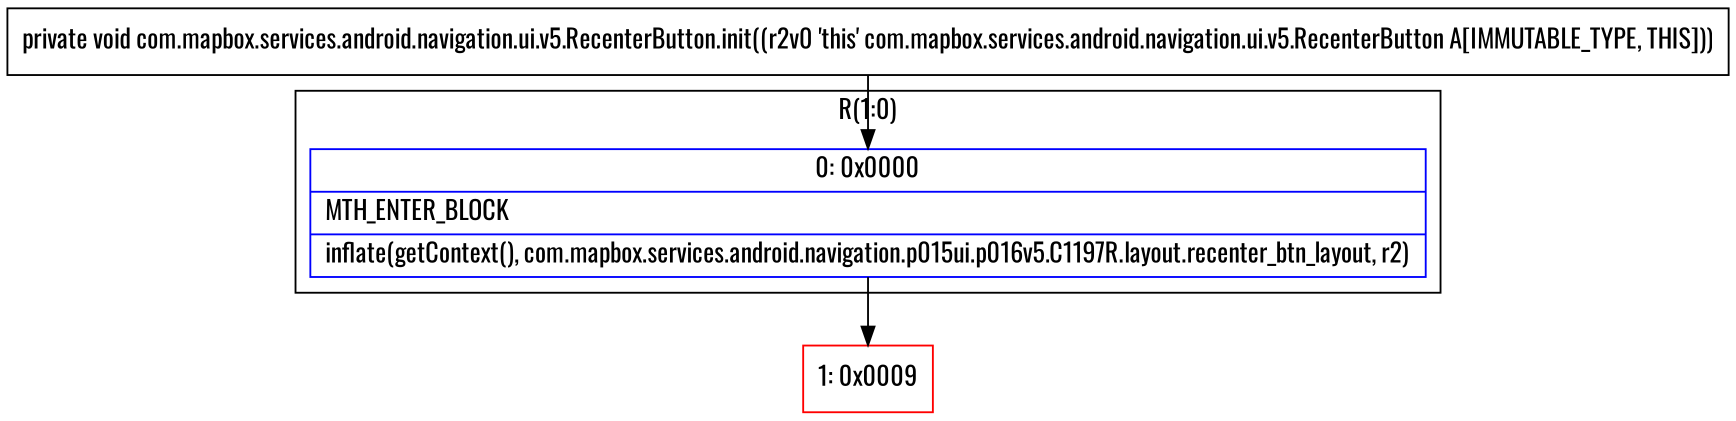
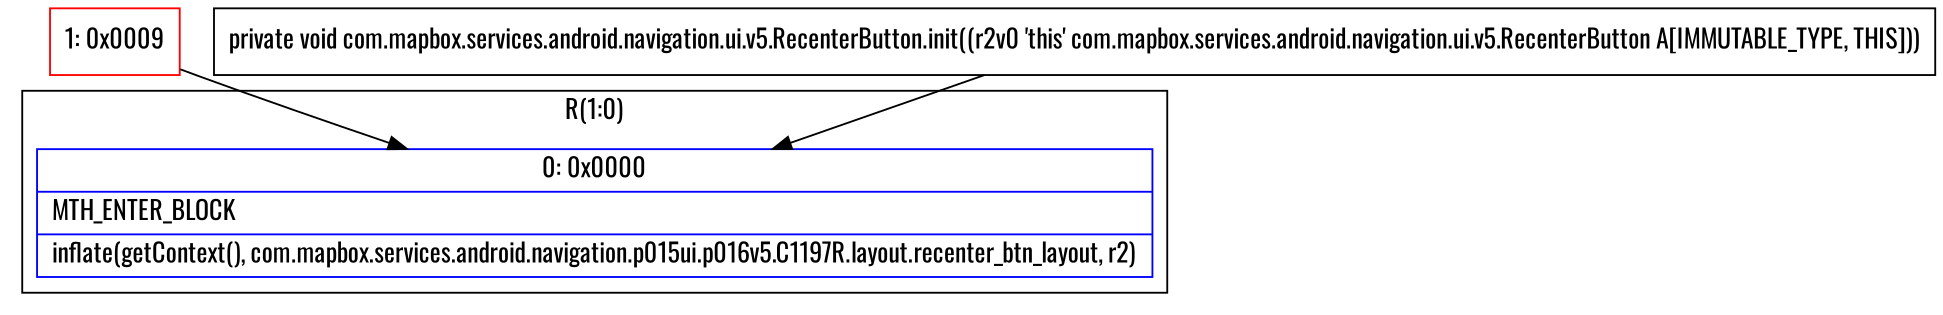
(868, 304) -> (284, 107)
